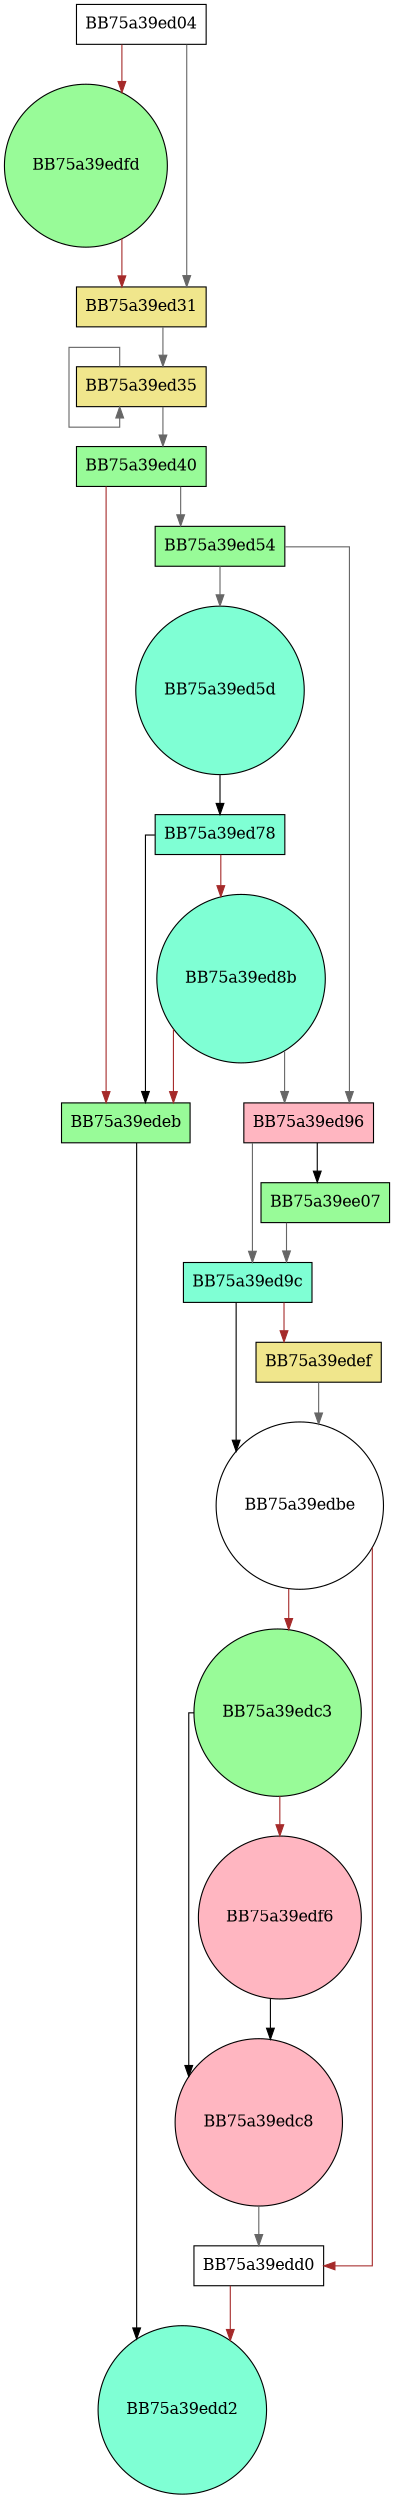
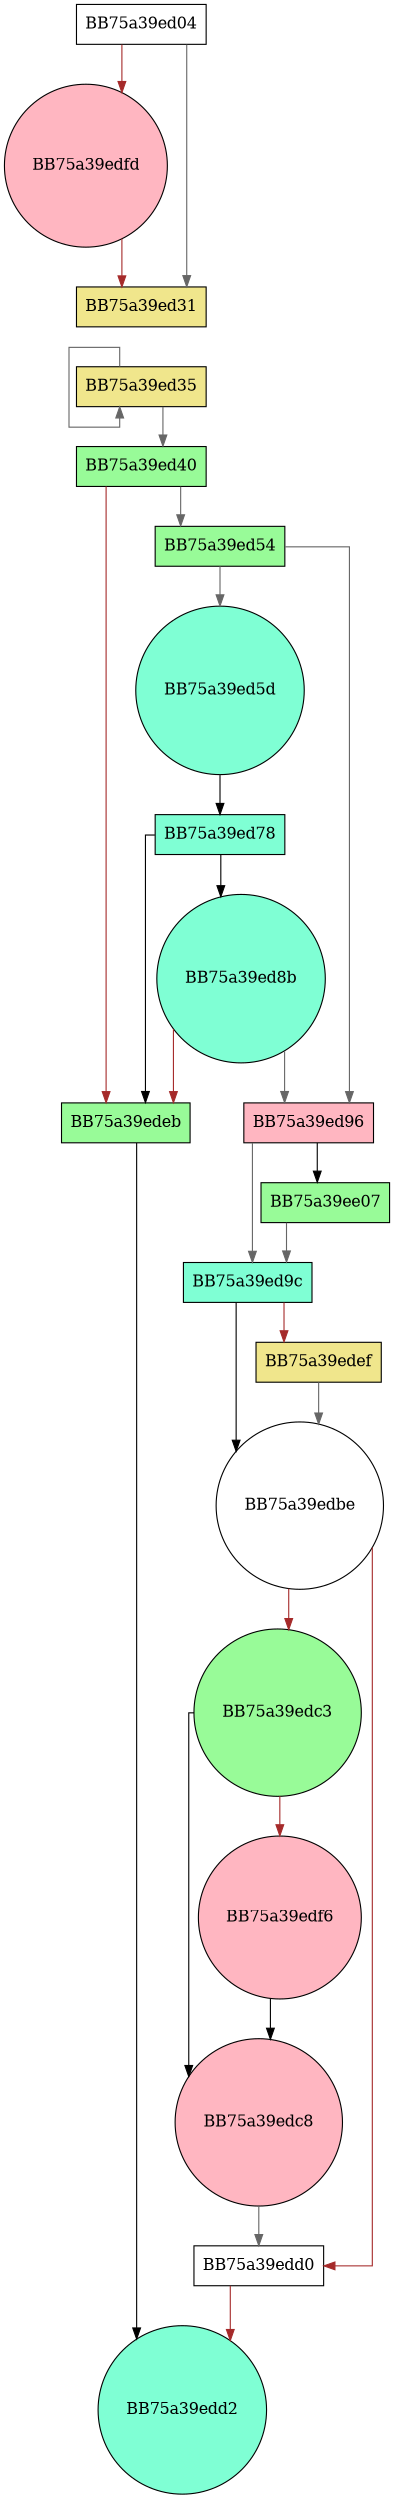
(86, 166) -> (86, 166)
(163, 341) -> none
(221, 870) -> (221, 870)
